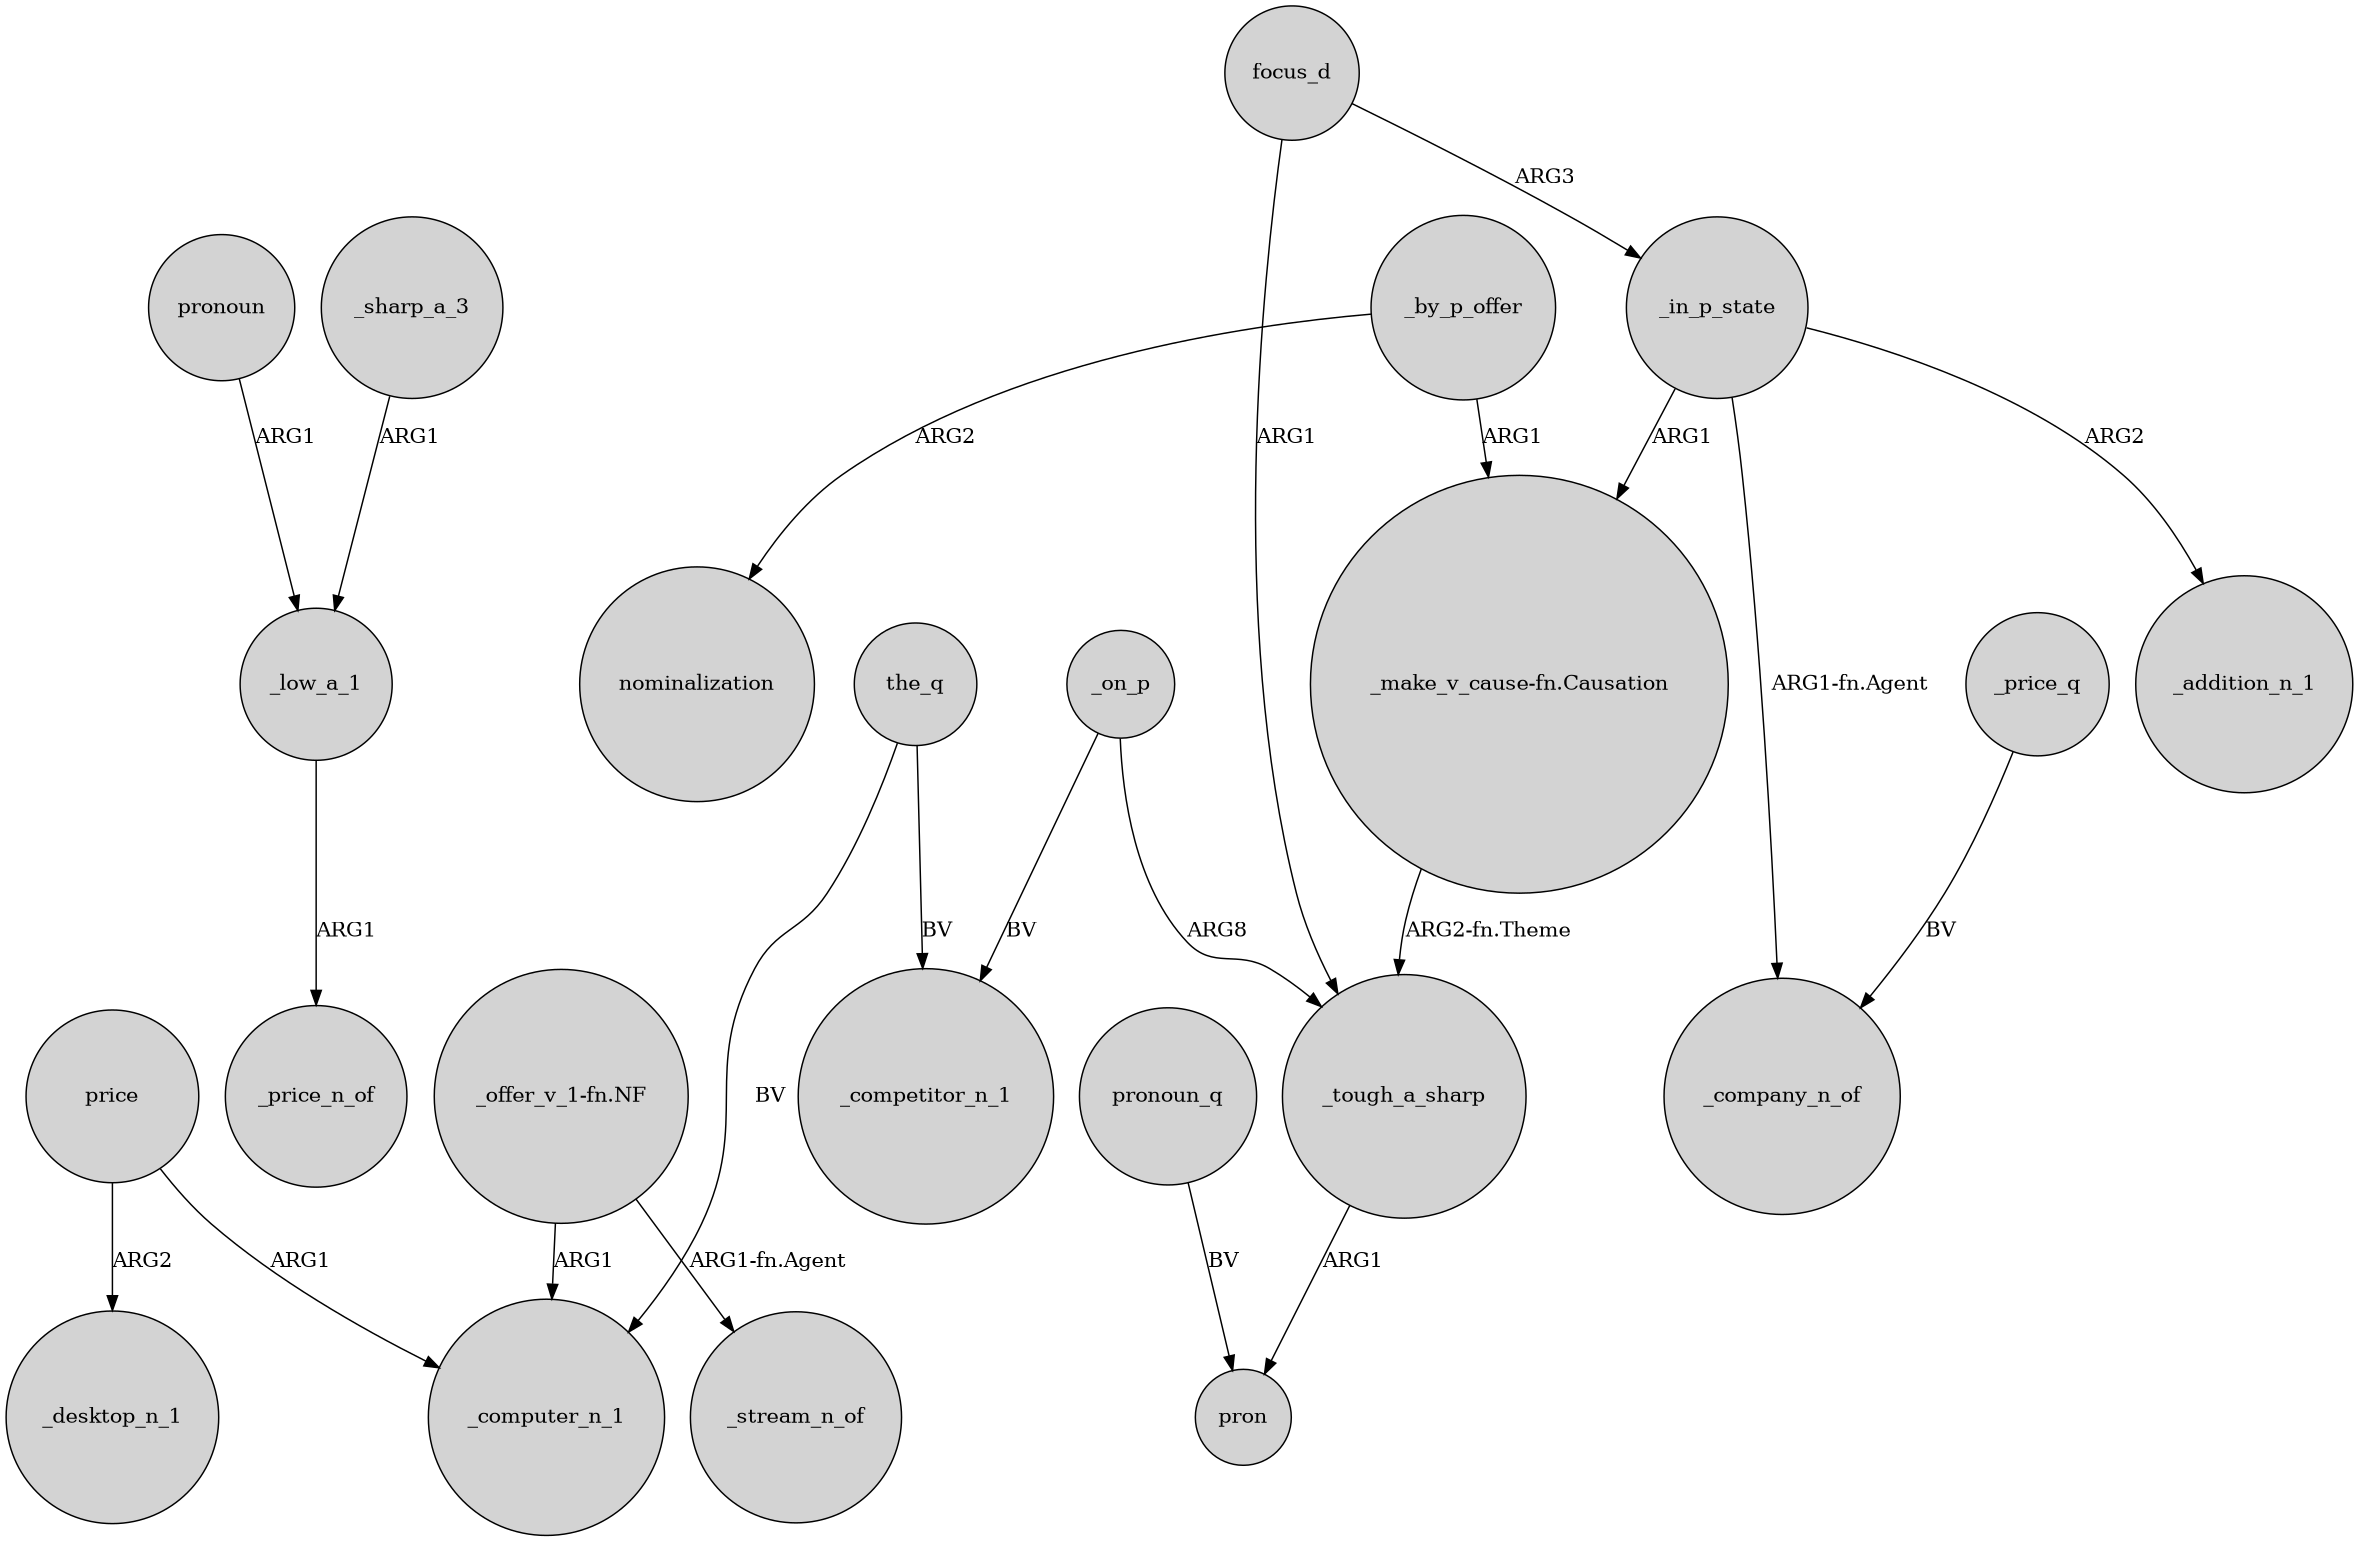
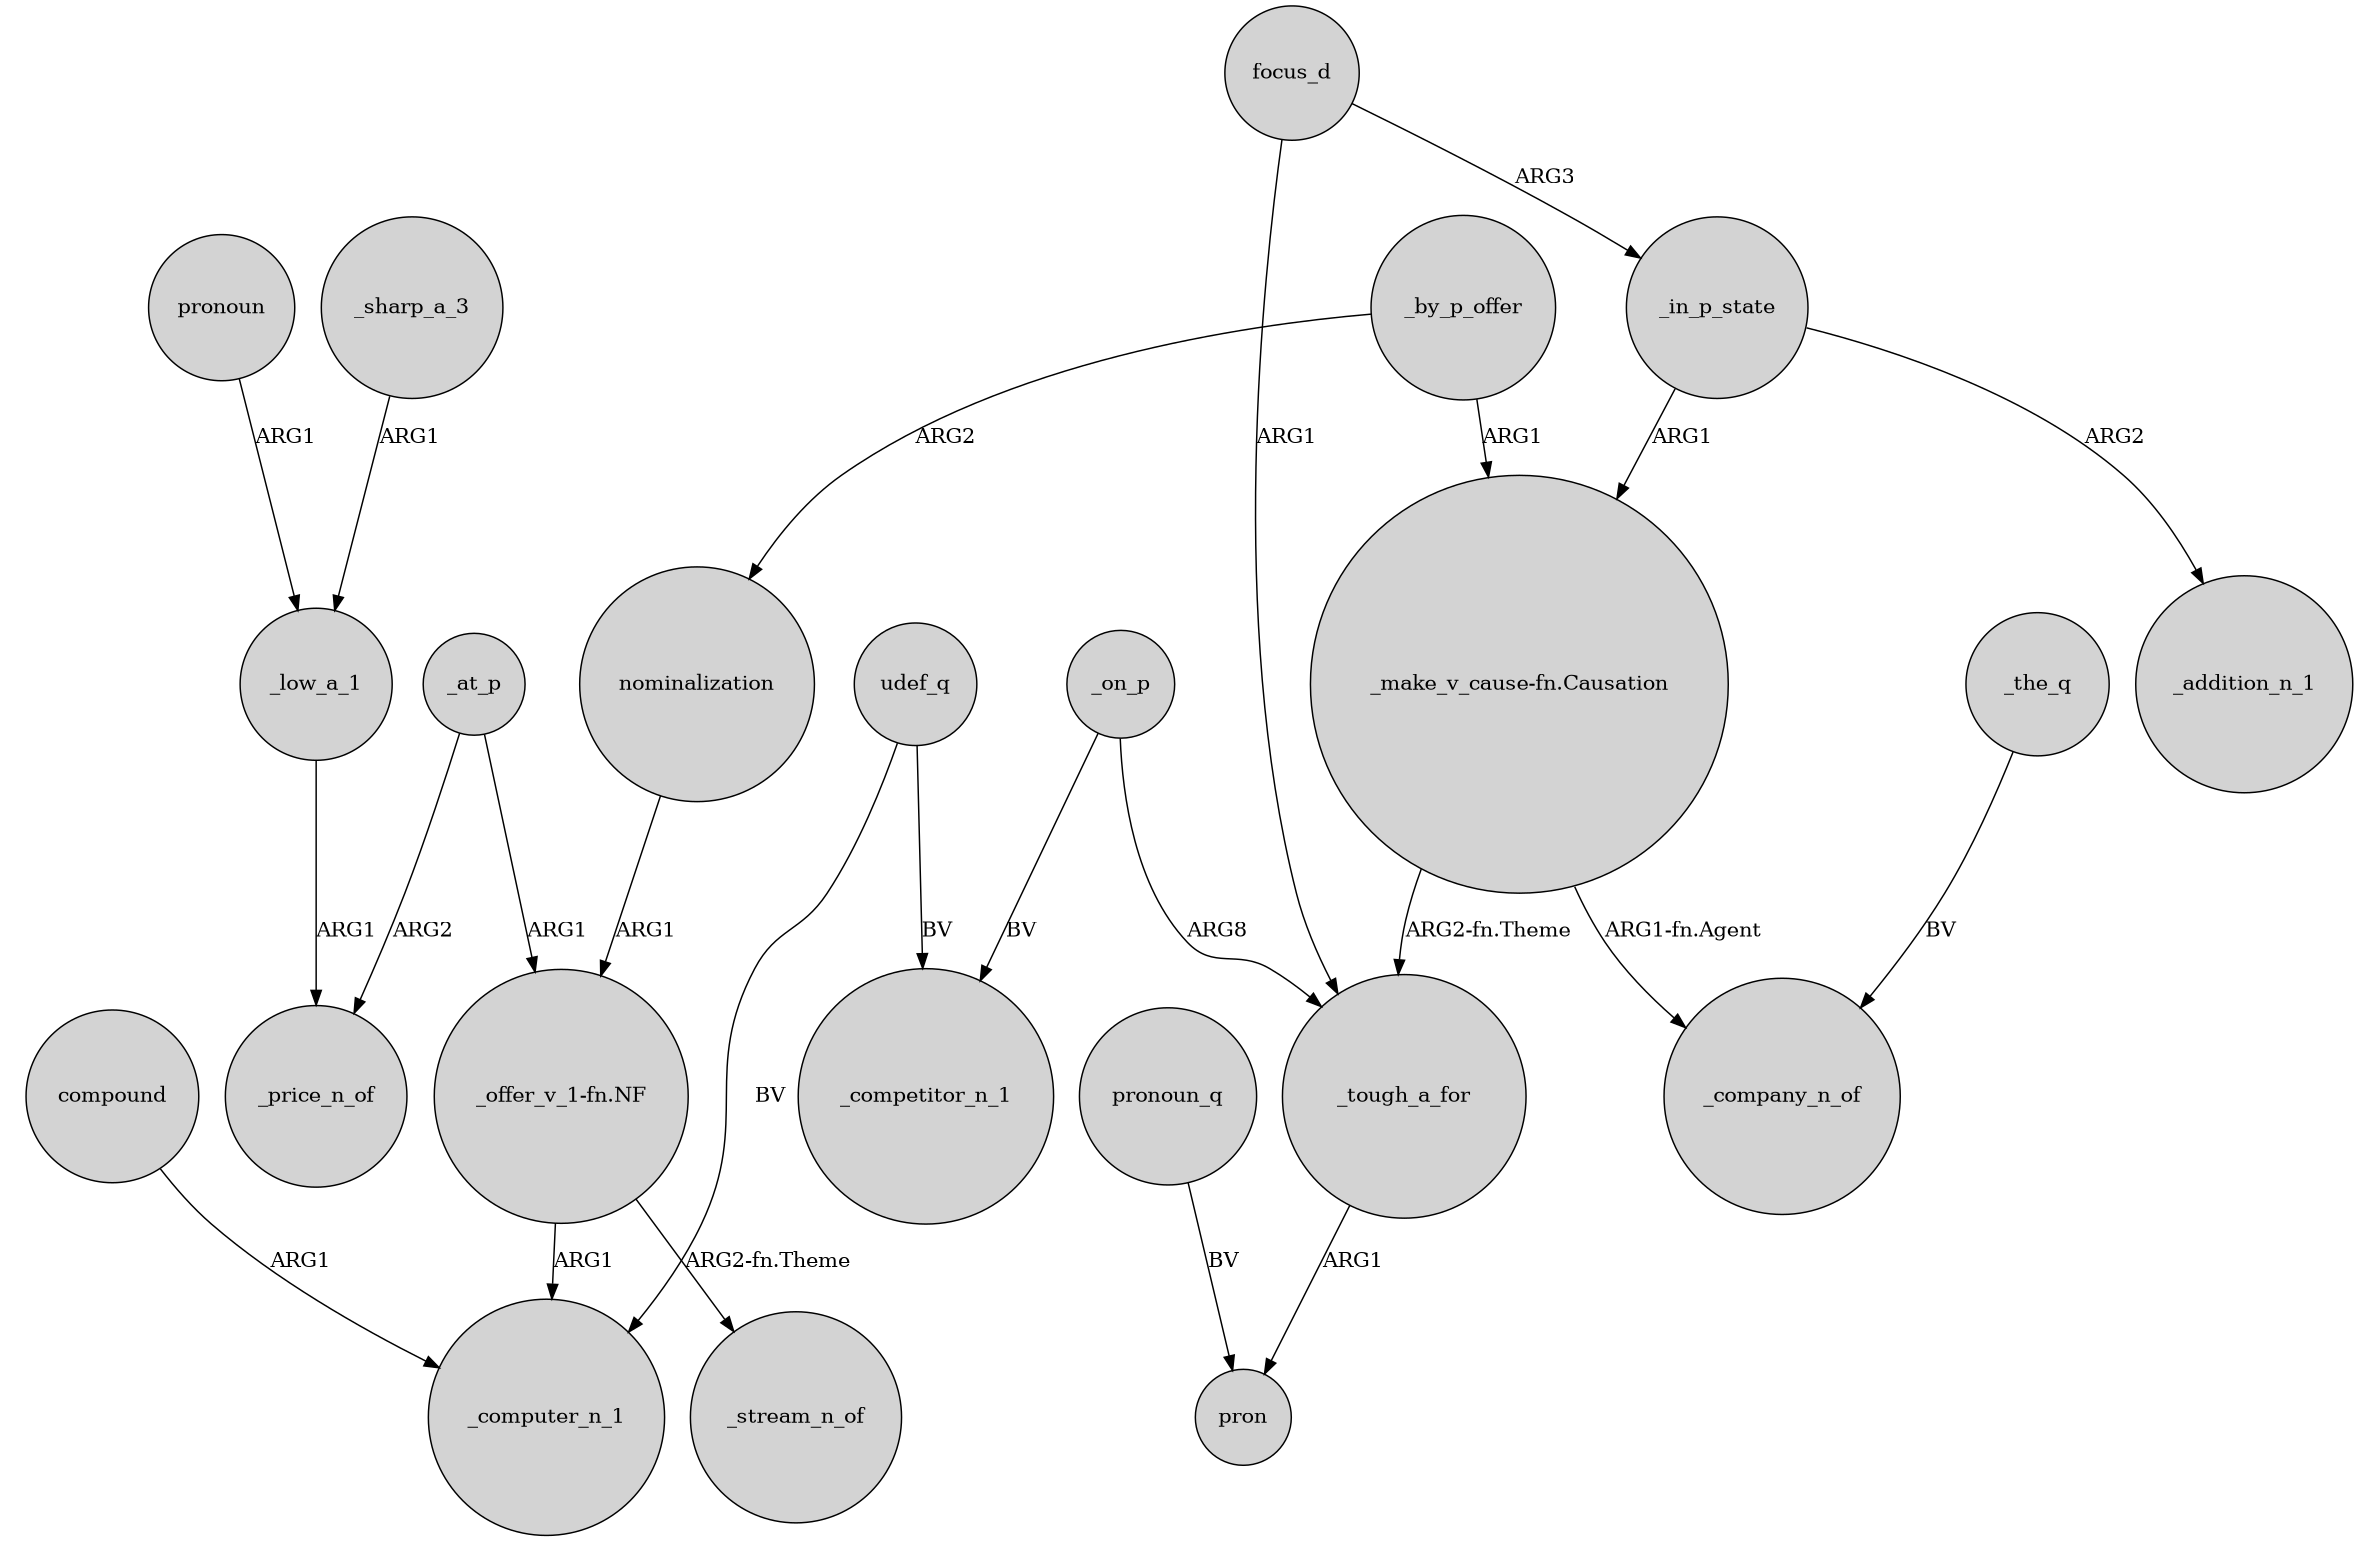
(1760, 680) -> (1617, 958)
none -> (474, 684)
(916, 684) -> (916, 684)
(2038, 684) -> (2038, 684)
none -> (633, 879)
(112, 1096) -> (112, 1096)
(1404, 1096) -> (1404, 1096)
(768, 1262) -> (768, 1262)
(112, 1417) -> none
